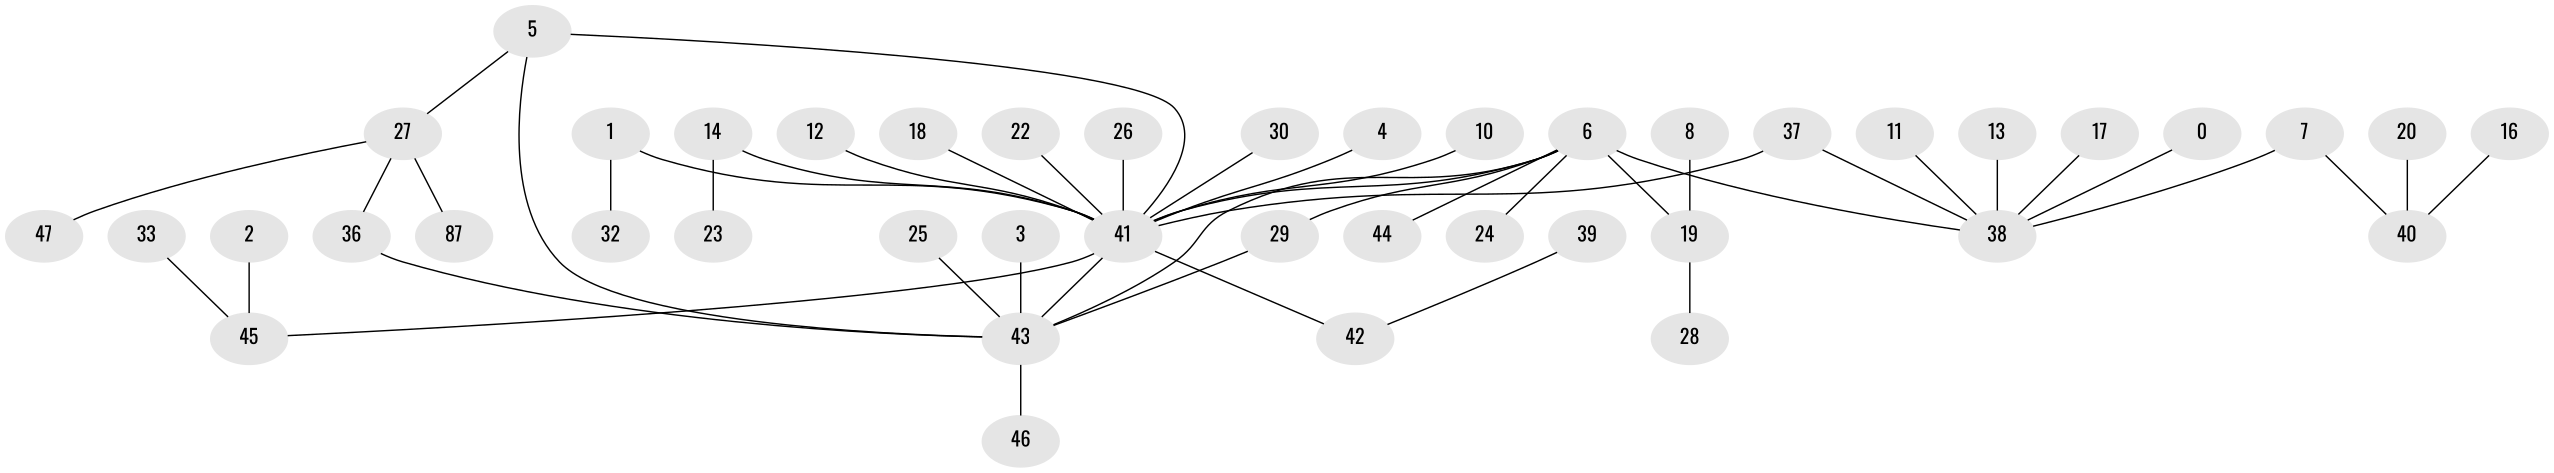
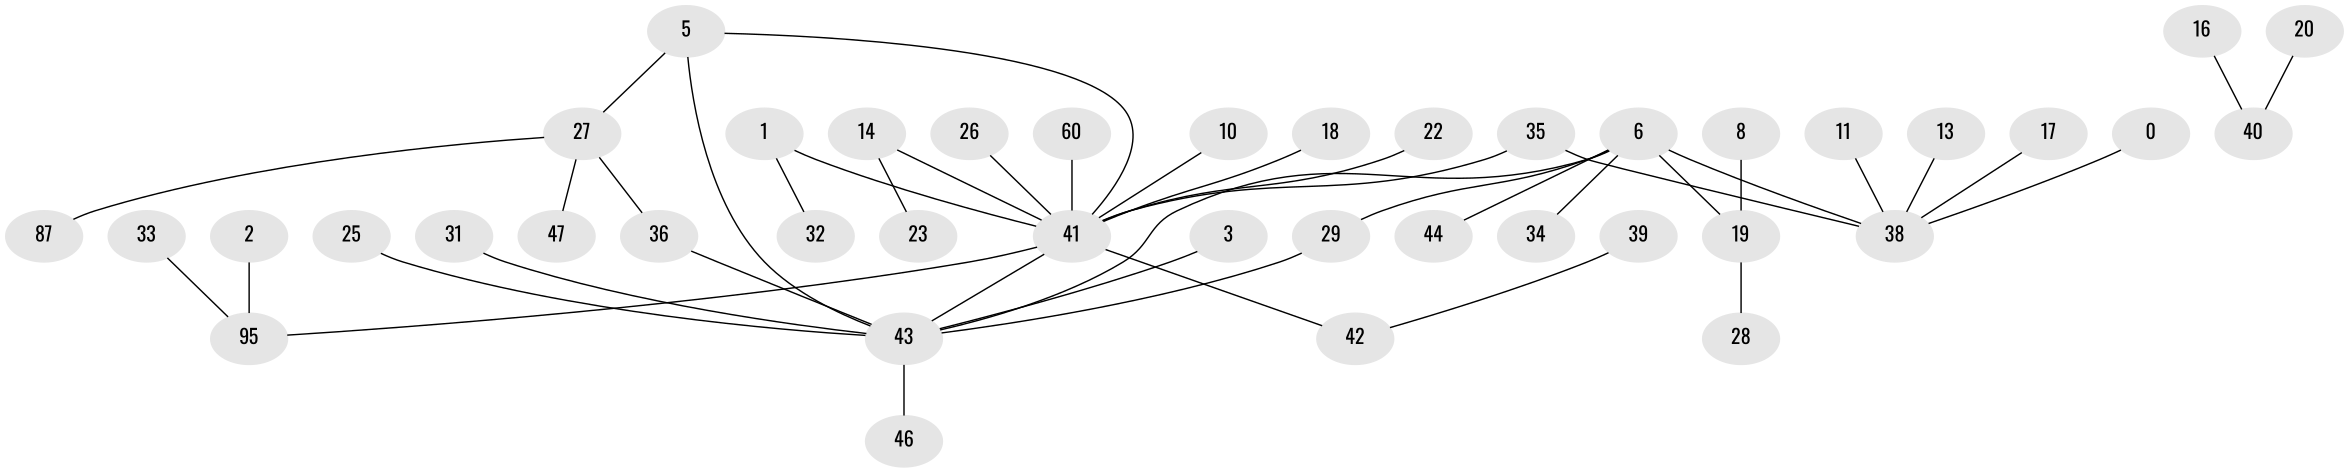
(816, 134) -> none
(1280, 134) -> (1072, 134)
(1382, 134) -> none
(1792, 134) -> (1536, 134)
(2305, 134) -> none
(1356, 187) -> none
none -> (454, 236)
(1485, 236) -> (1536, 236)
(249, 339) -> (249, 339)
